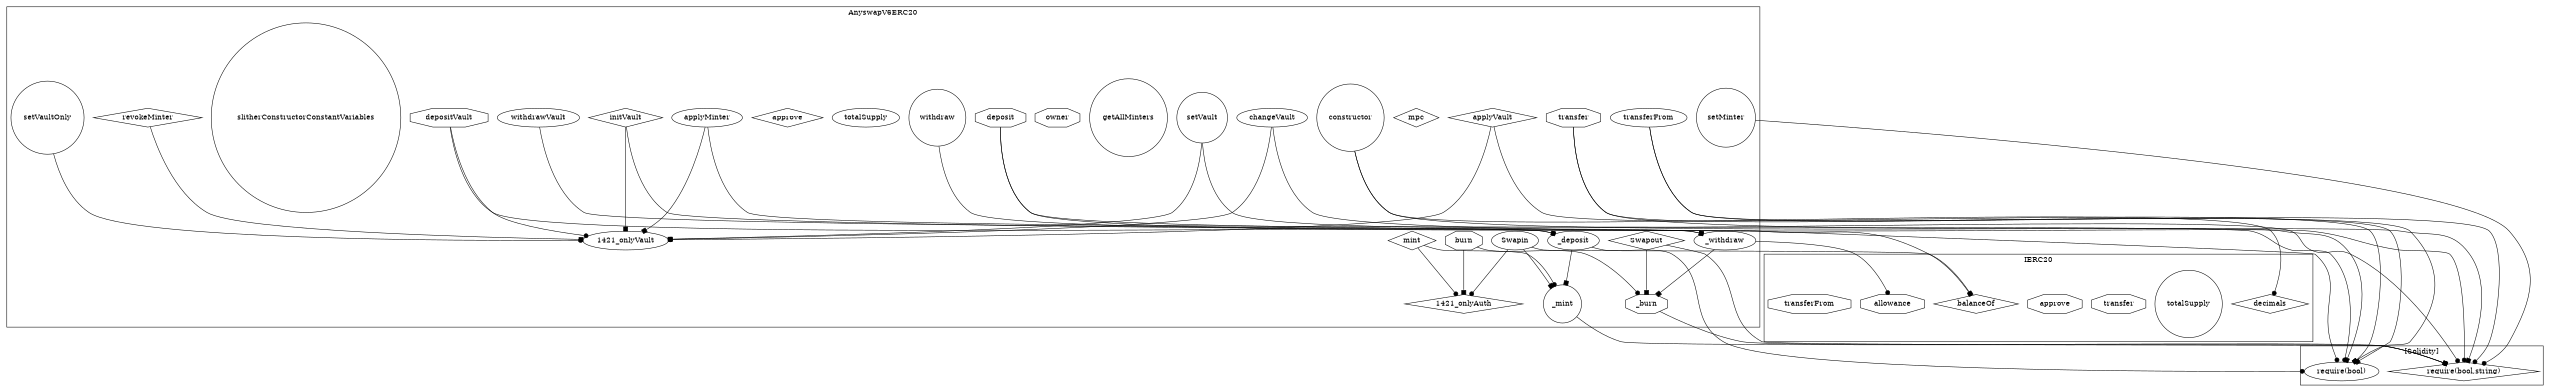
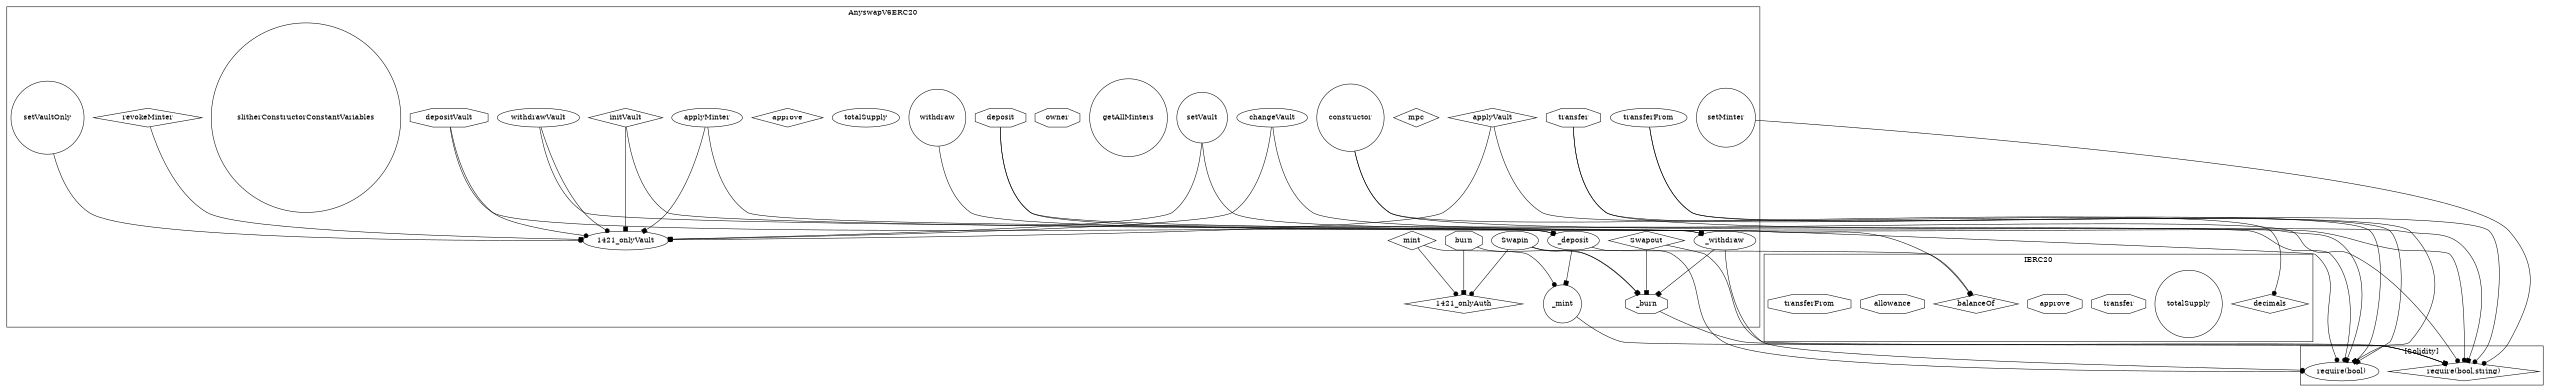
none -> (565, 184)
(1830, 247) -> (1980, 360)
(1537, 266) -> (1589, 256)
